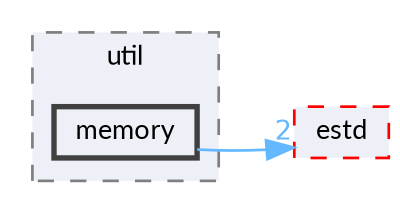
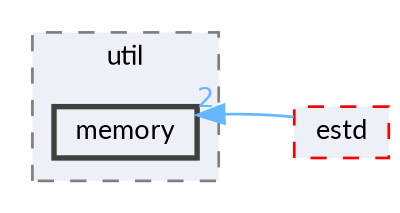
(235, 151) -> (259, 115)
